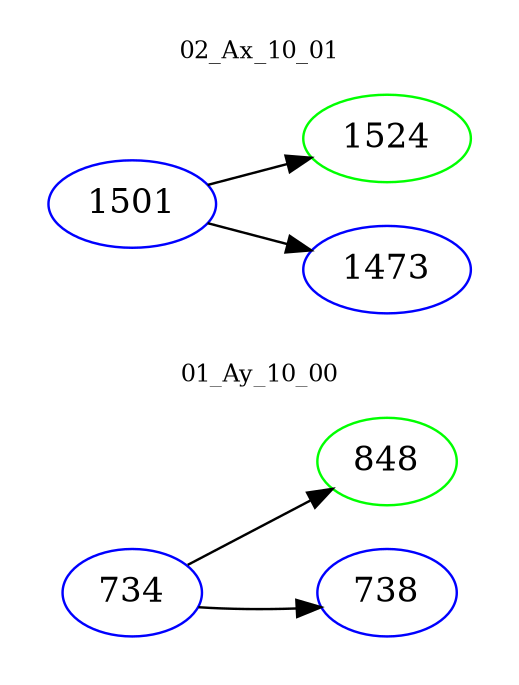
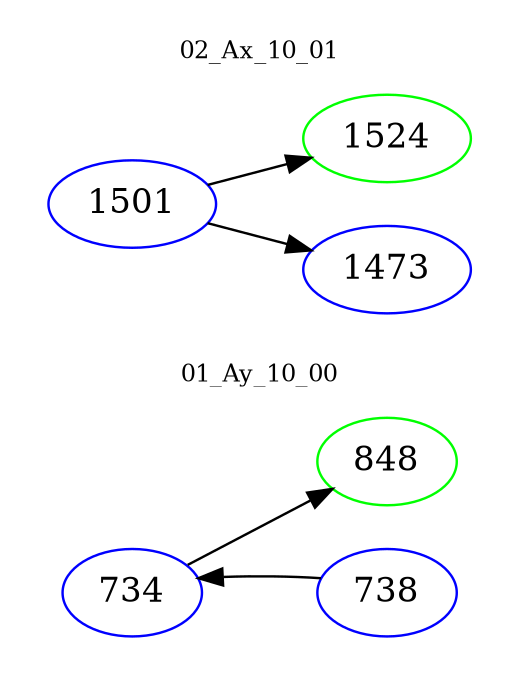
(247, 609) -> (272, 576)
